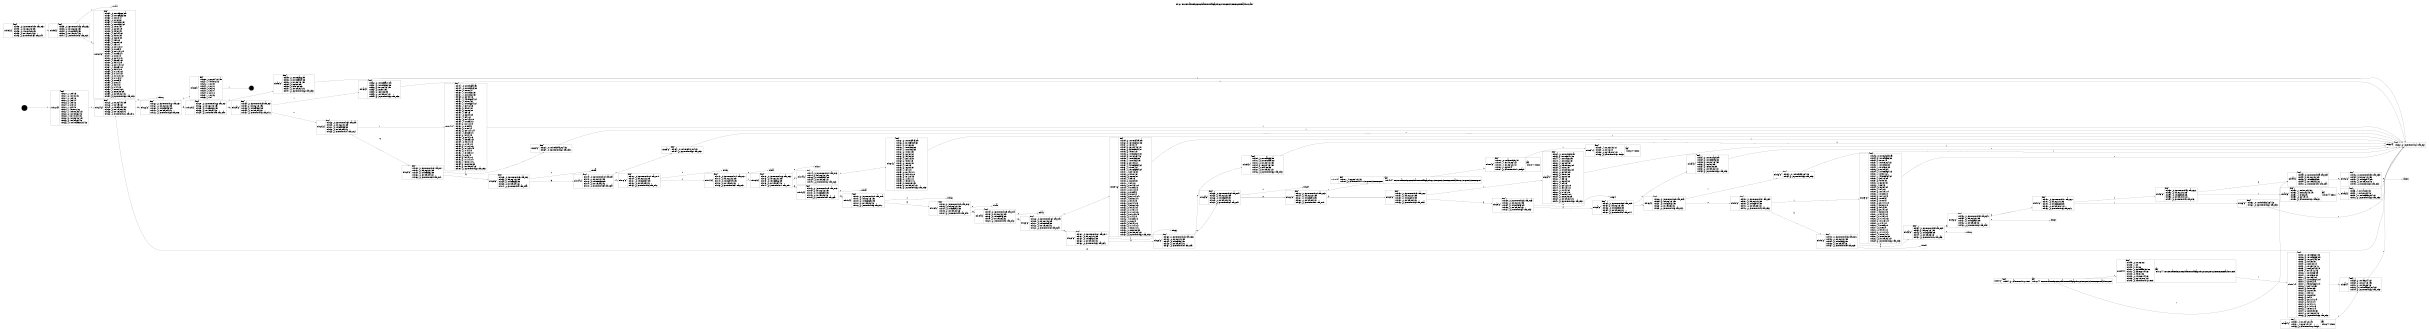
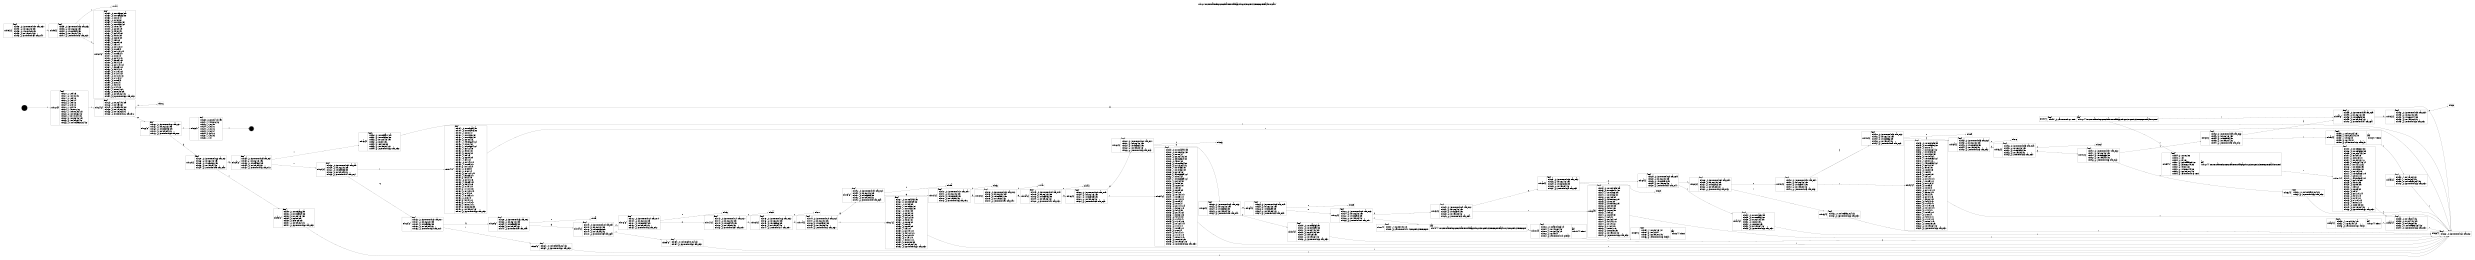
(794, 187) -> (846, 210)
